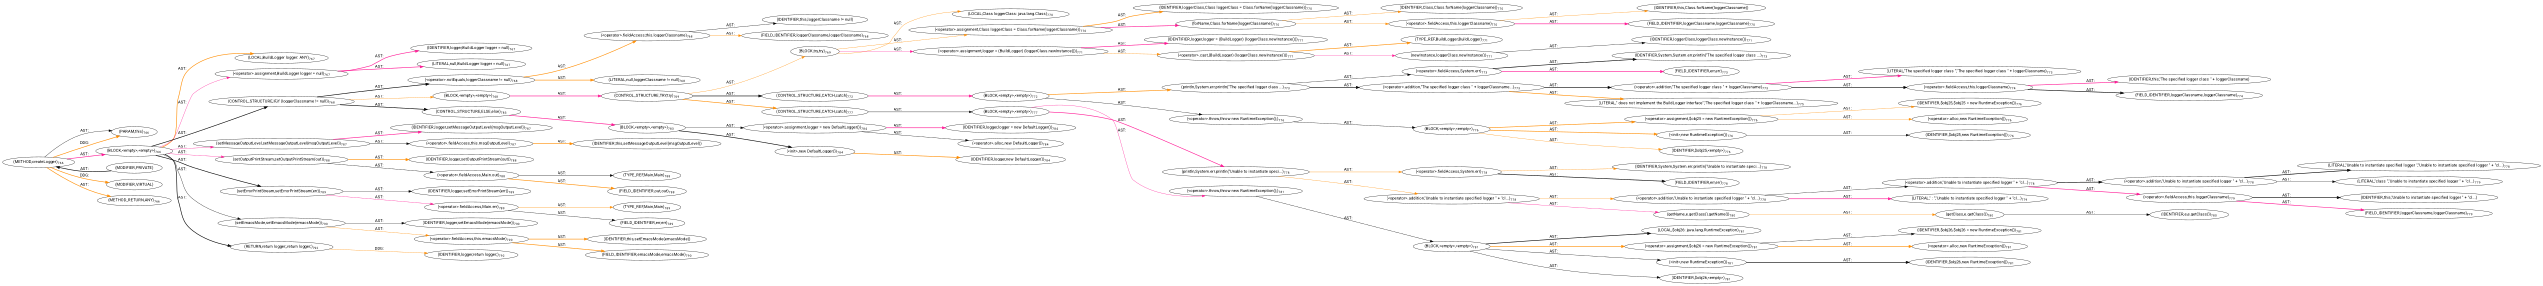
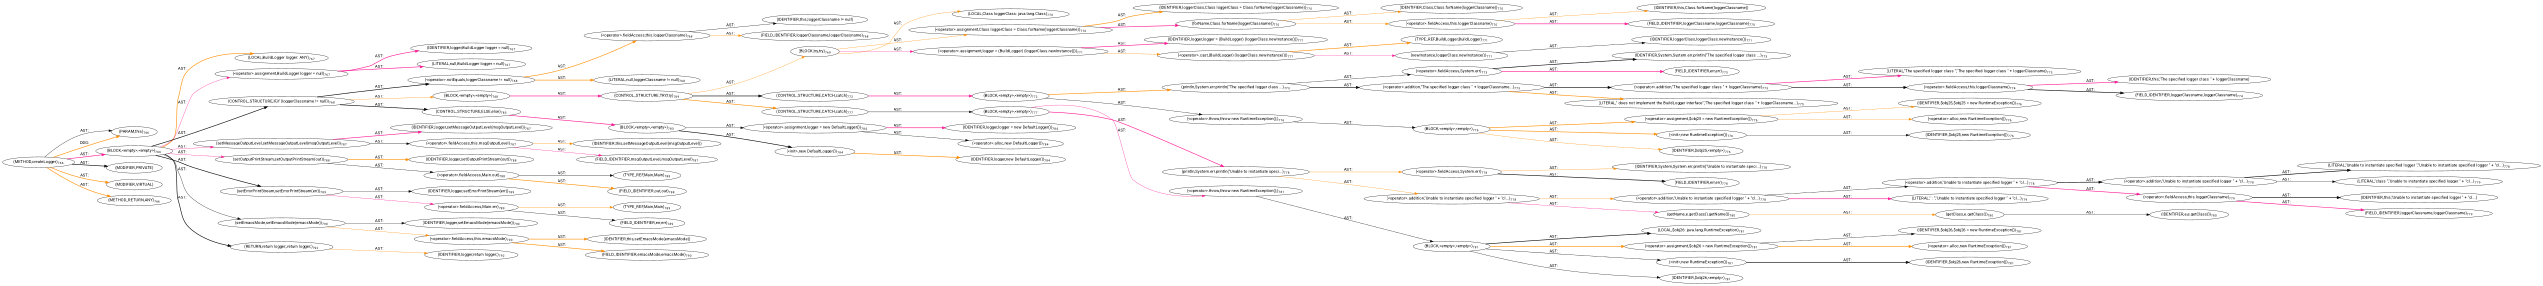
(551, 144) -> (551, 144)
none -> (647, 160)
(85, 171) -> (88, 165)
(85, 175) -> (85, 175)
(380, 249) -> (380, 249)
